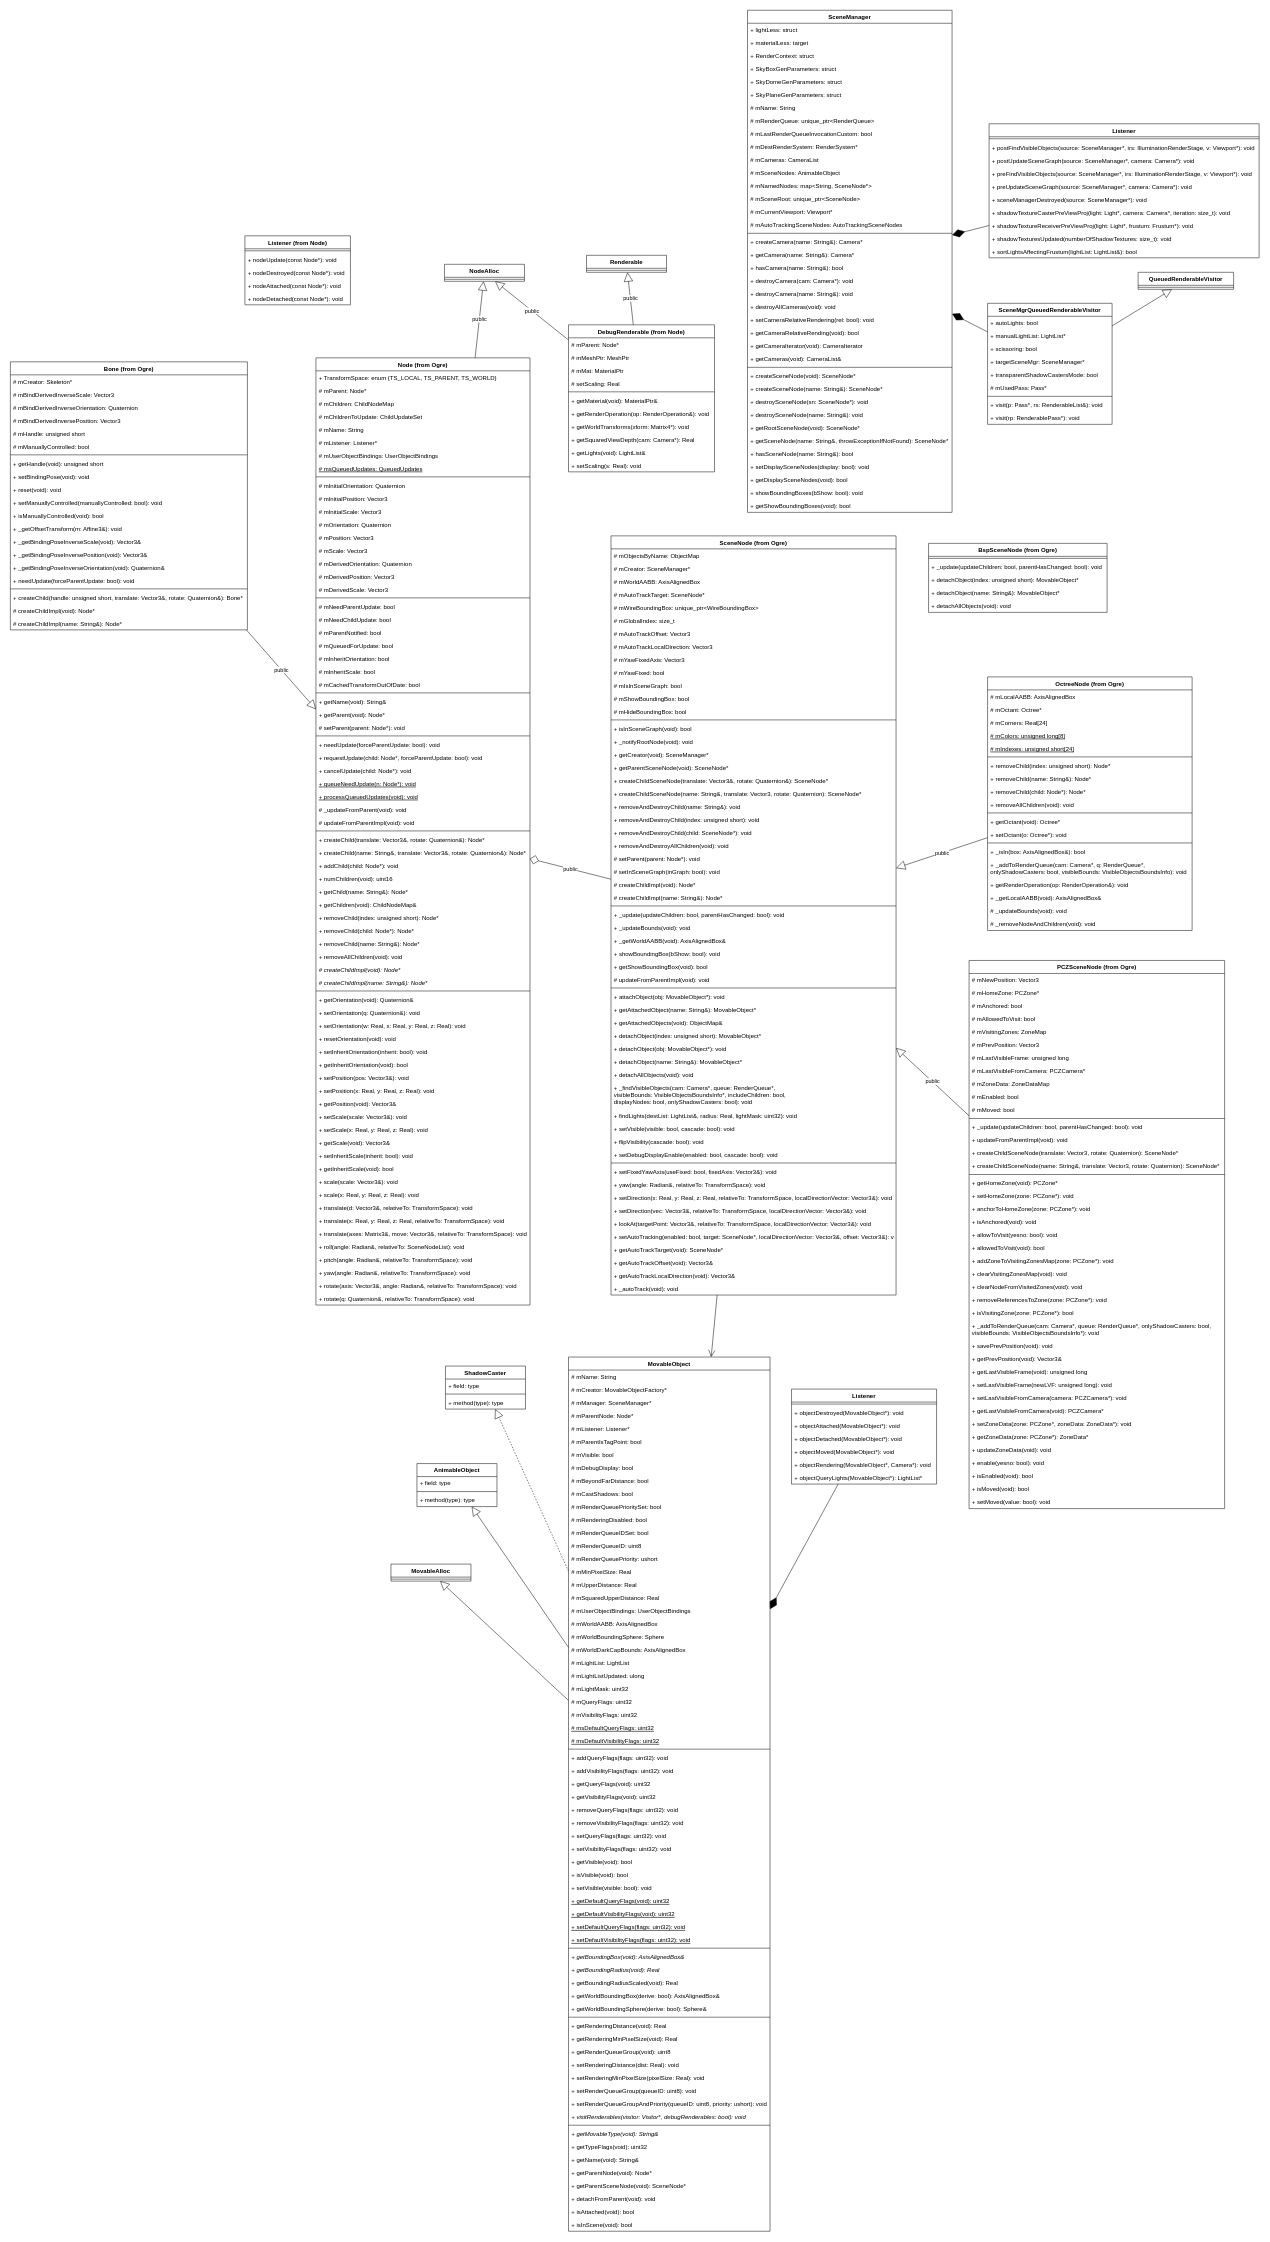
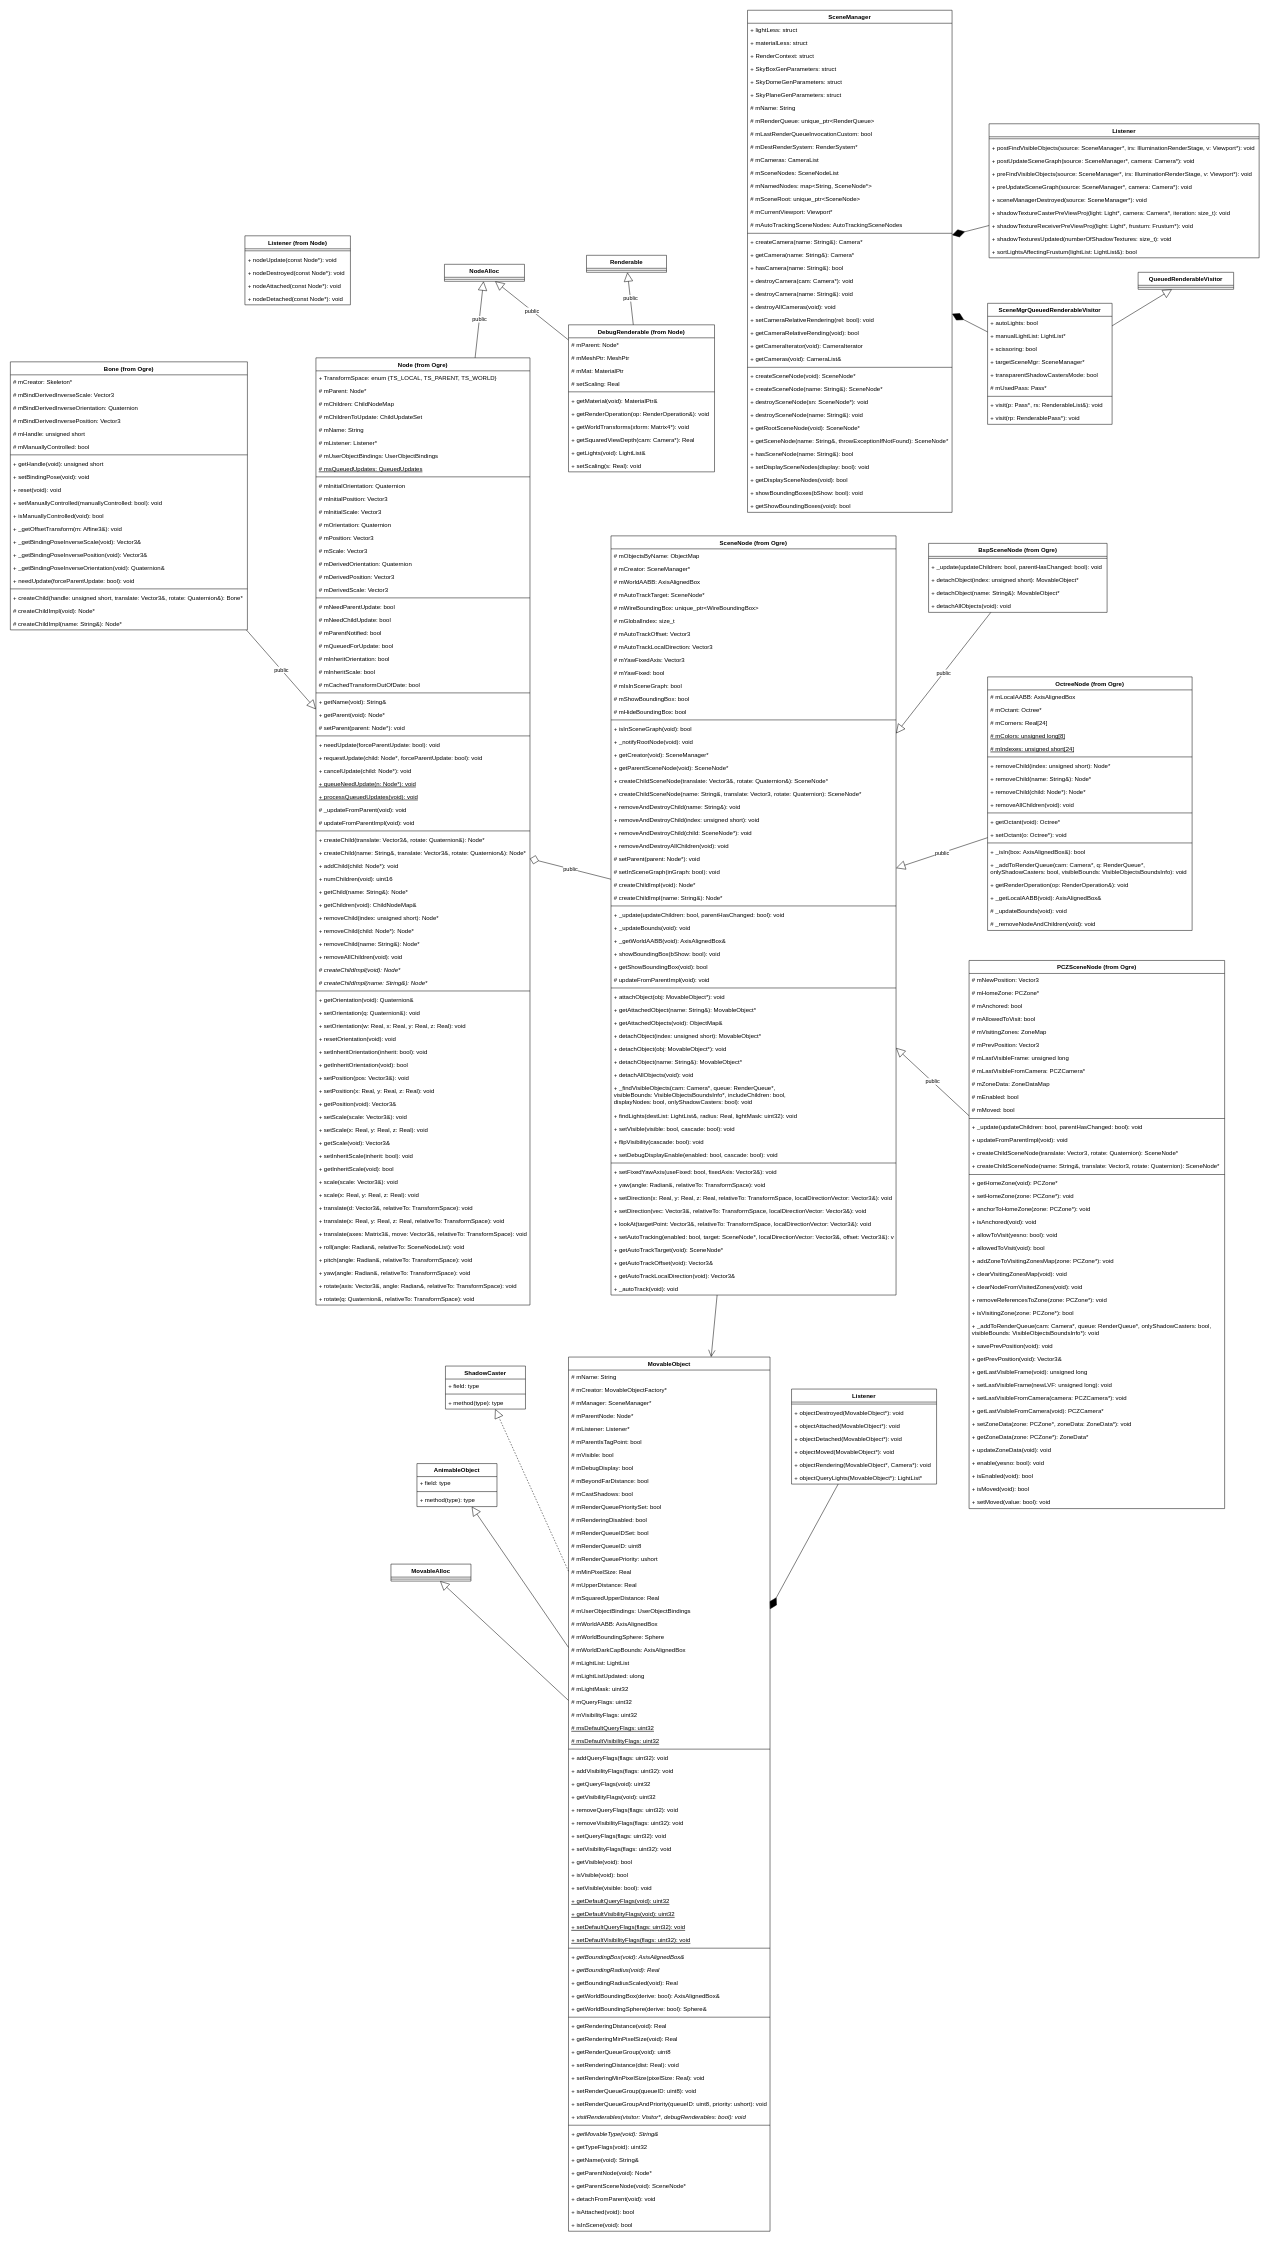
(783, 43) -> (783, 43)
(795, 173) -> (794, 173)
none -> (945, 670)
